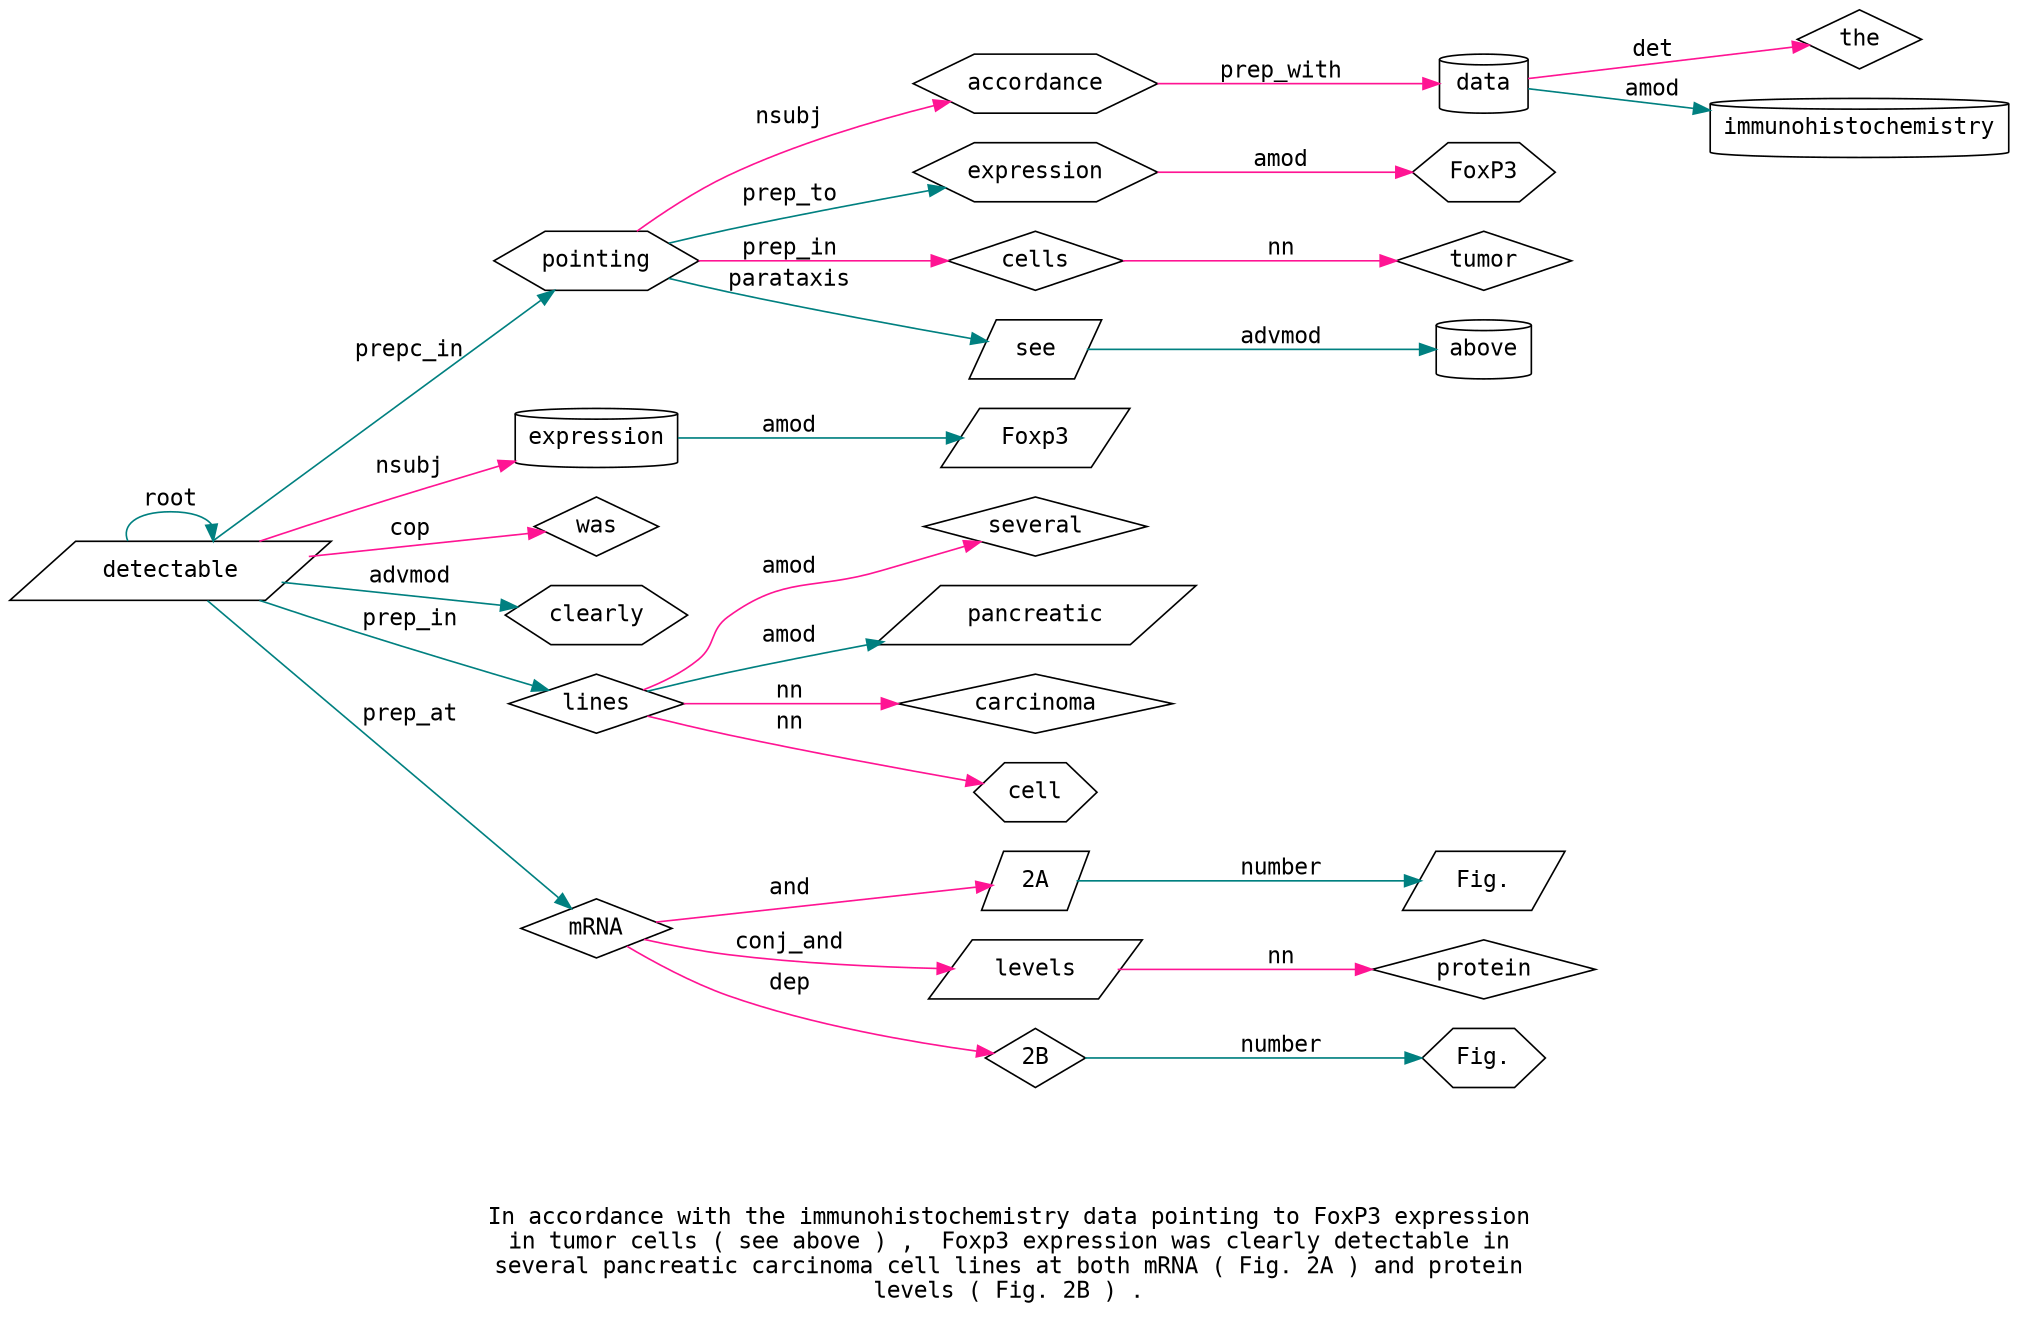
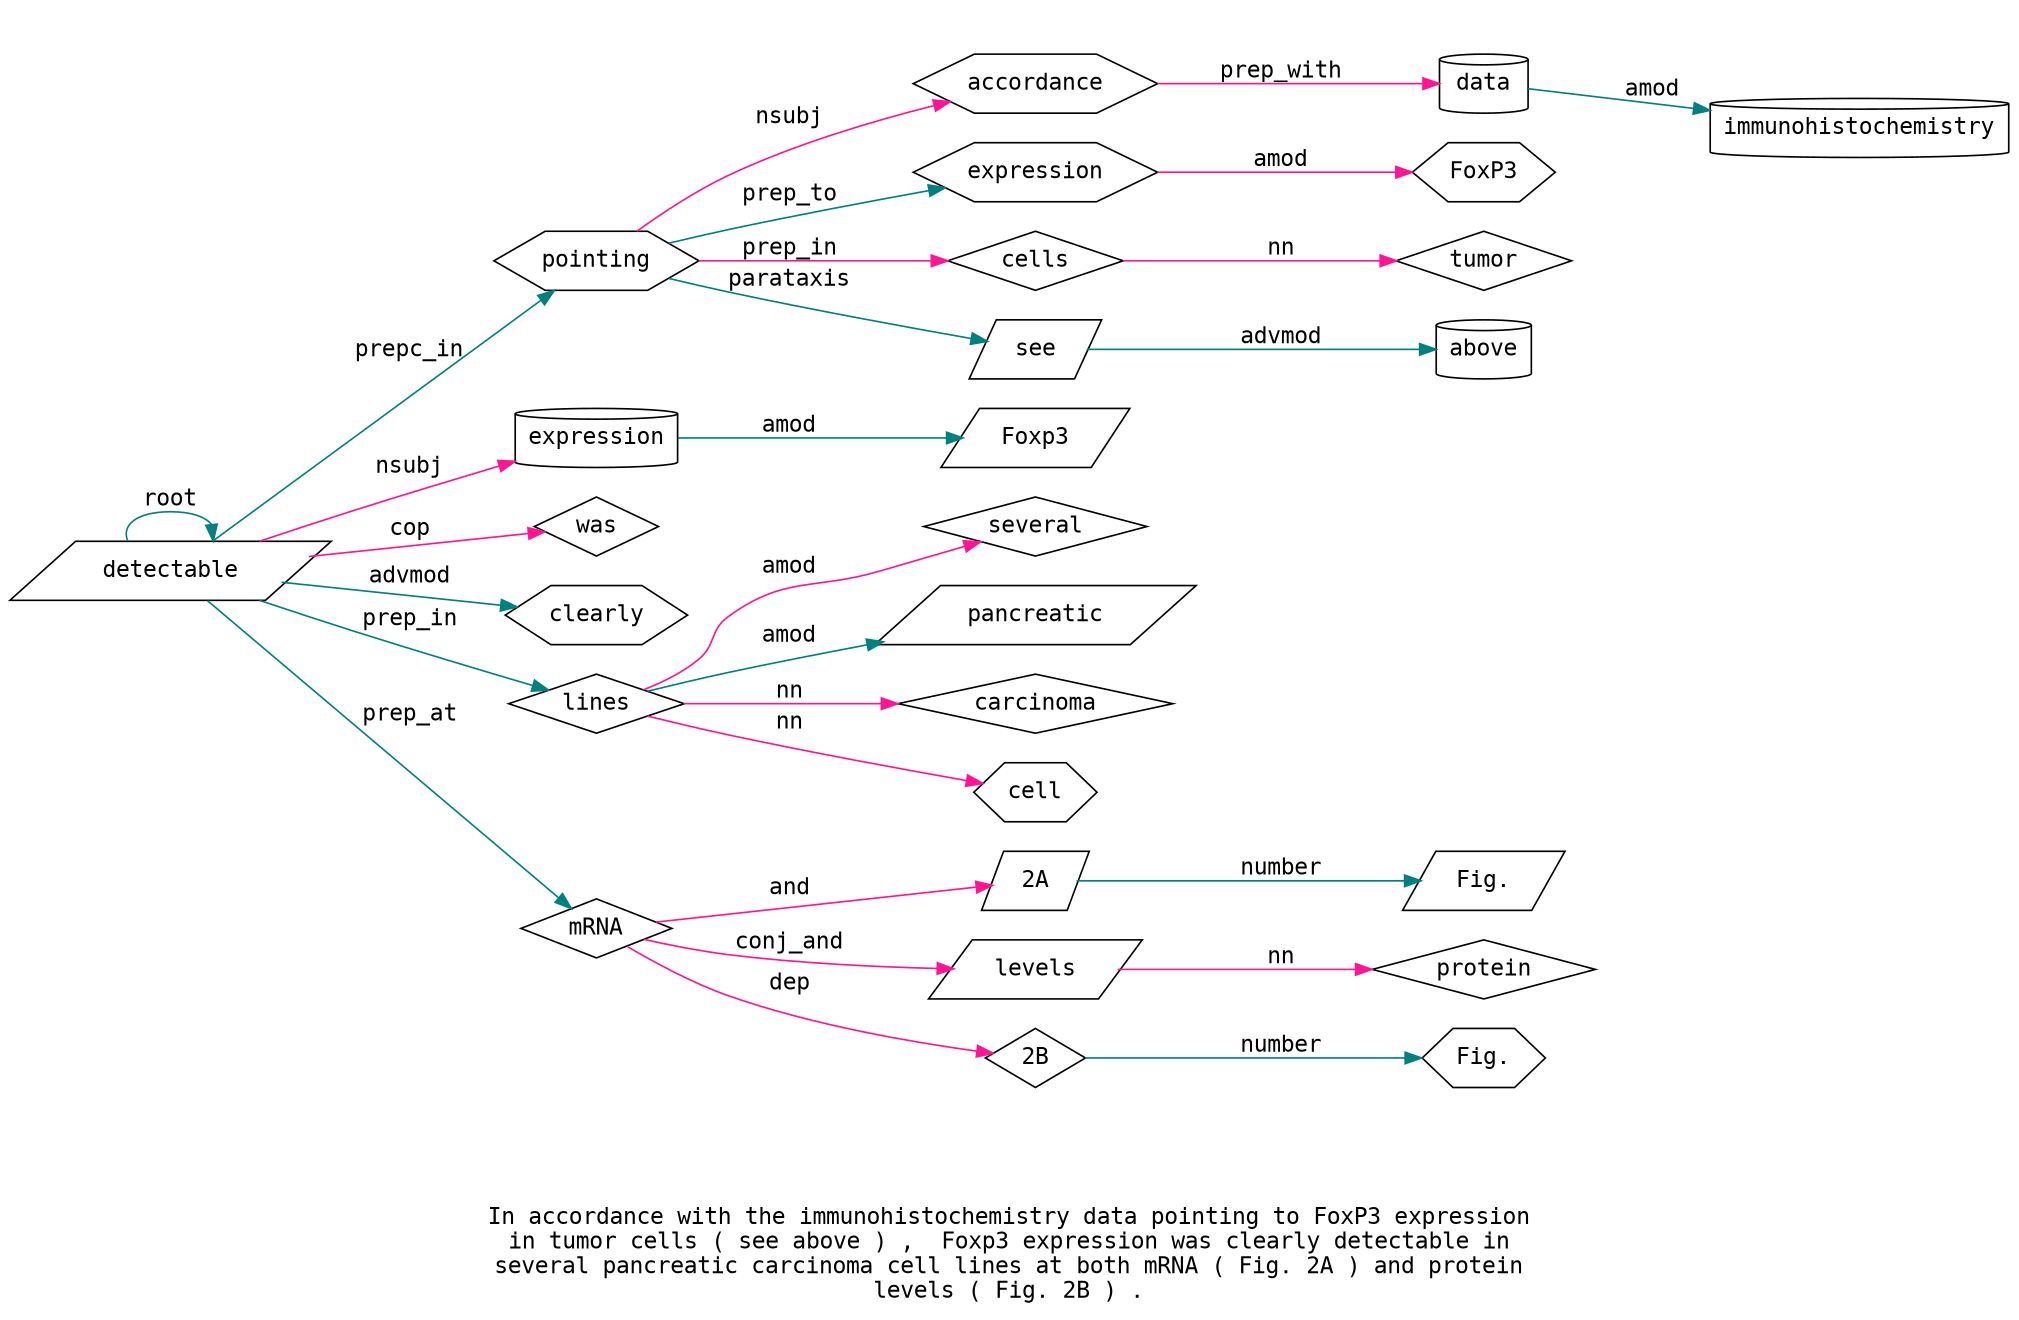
(1859, 39) -> none
